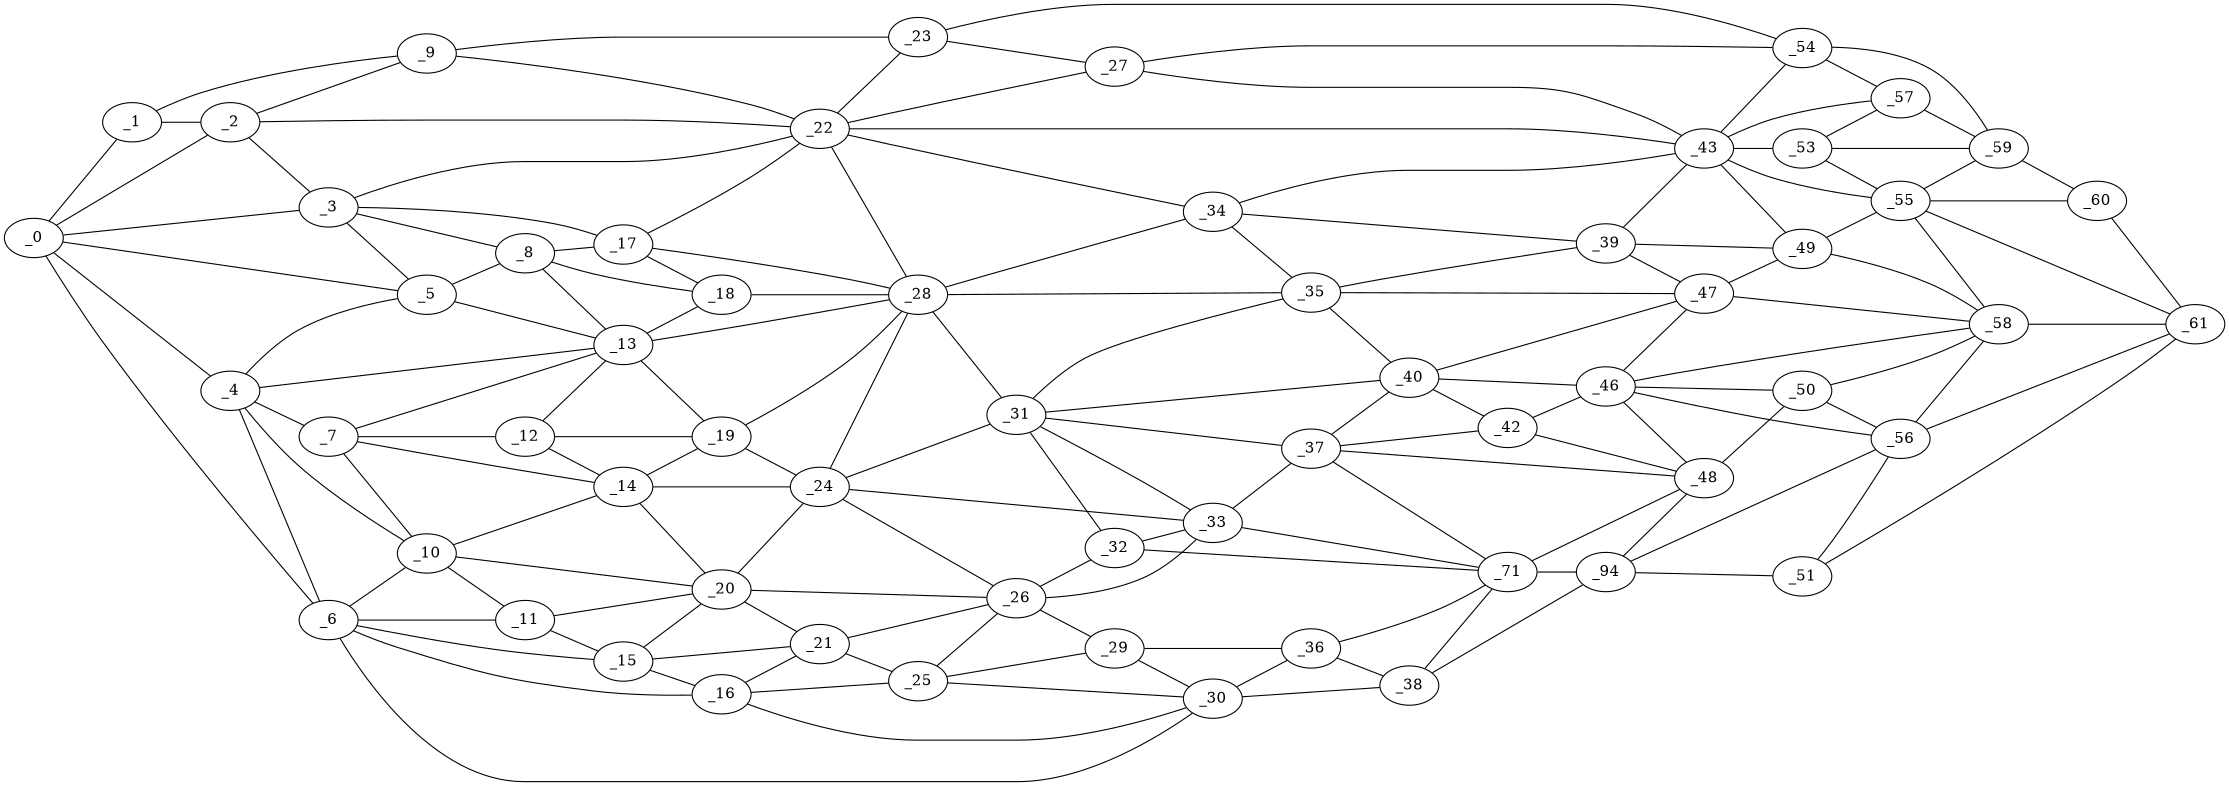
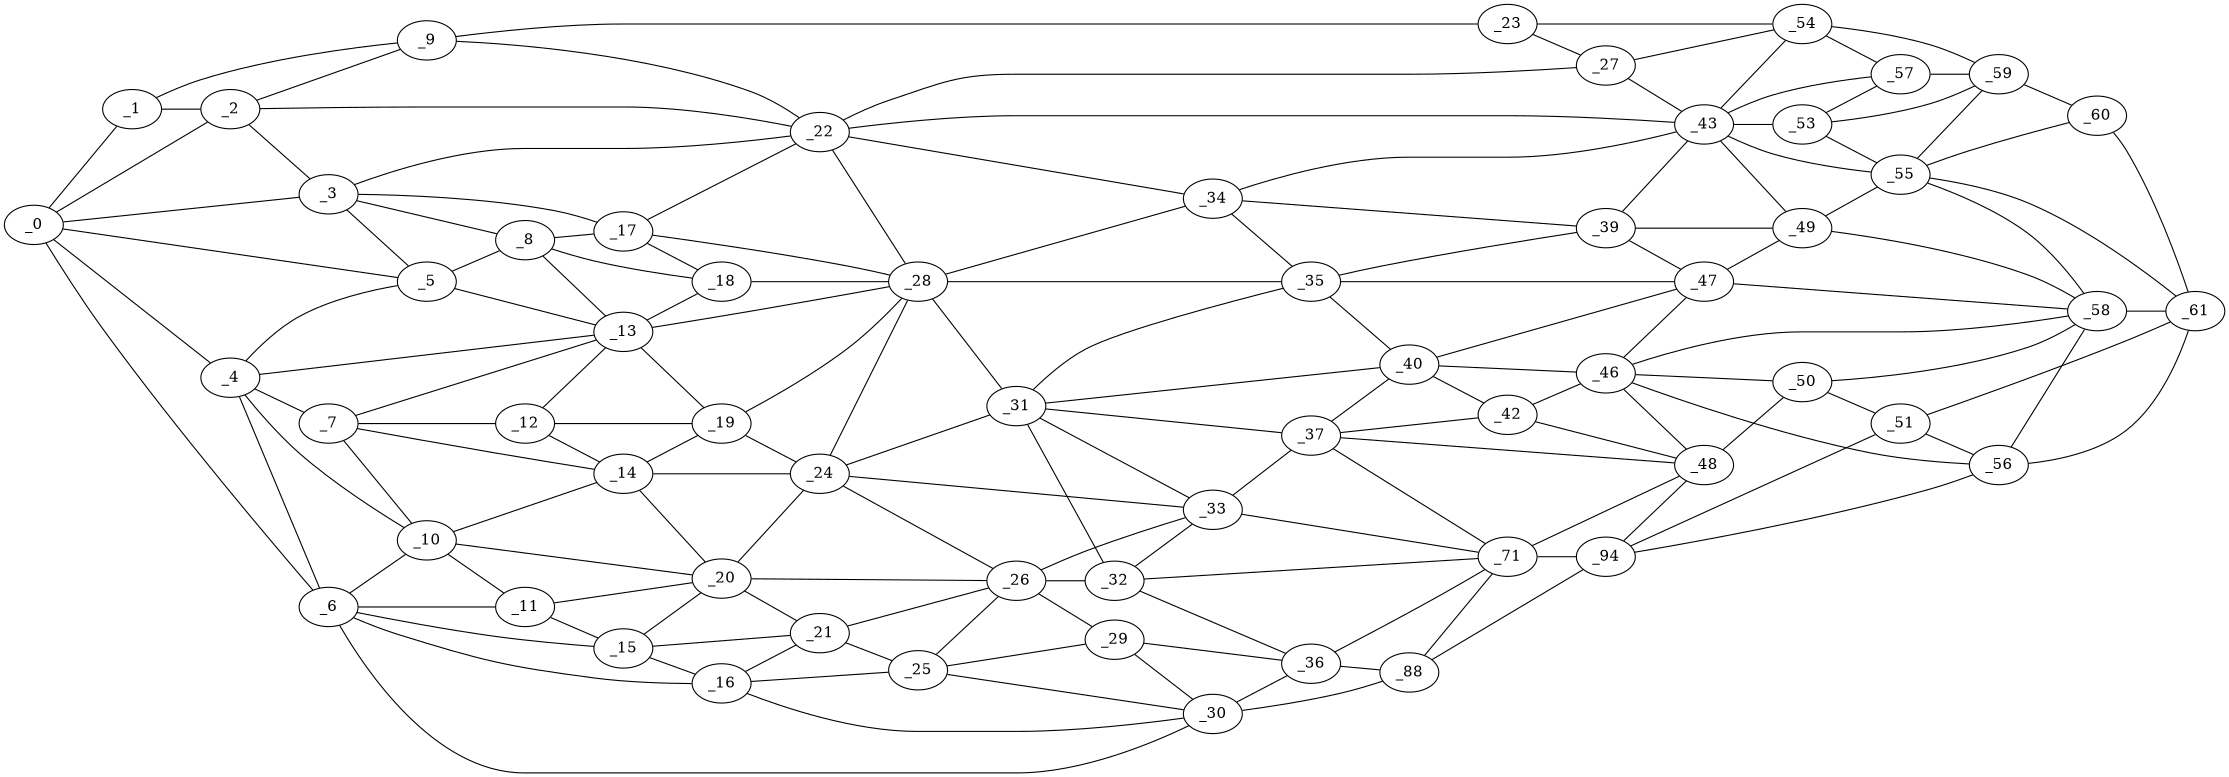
(869, 83) -> none
(1852, 415) -> (1851, 403)
none -> (1213, 622)
(1409, 686) -> (1409, 672)
